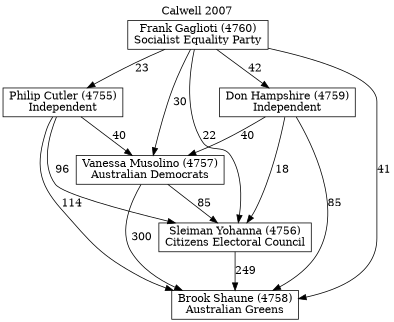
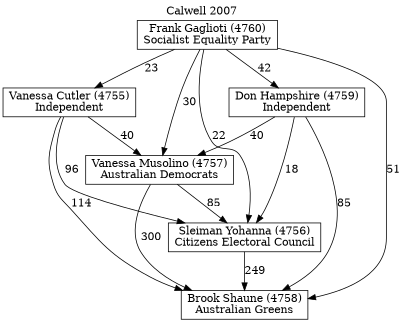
(63, 102) -> (69, 102)
(384, 170) -> (394, 170)
